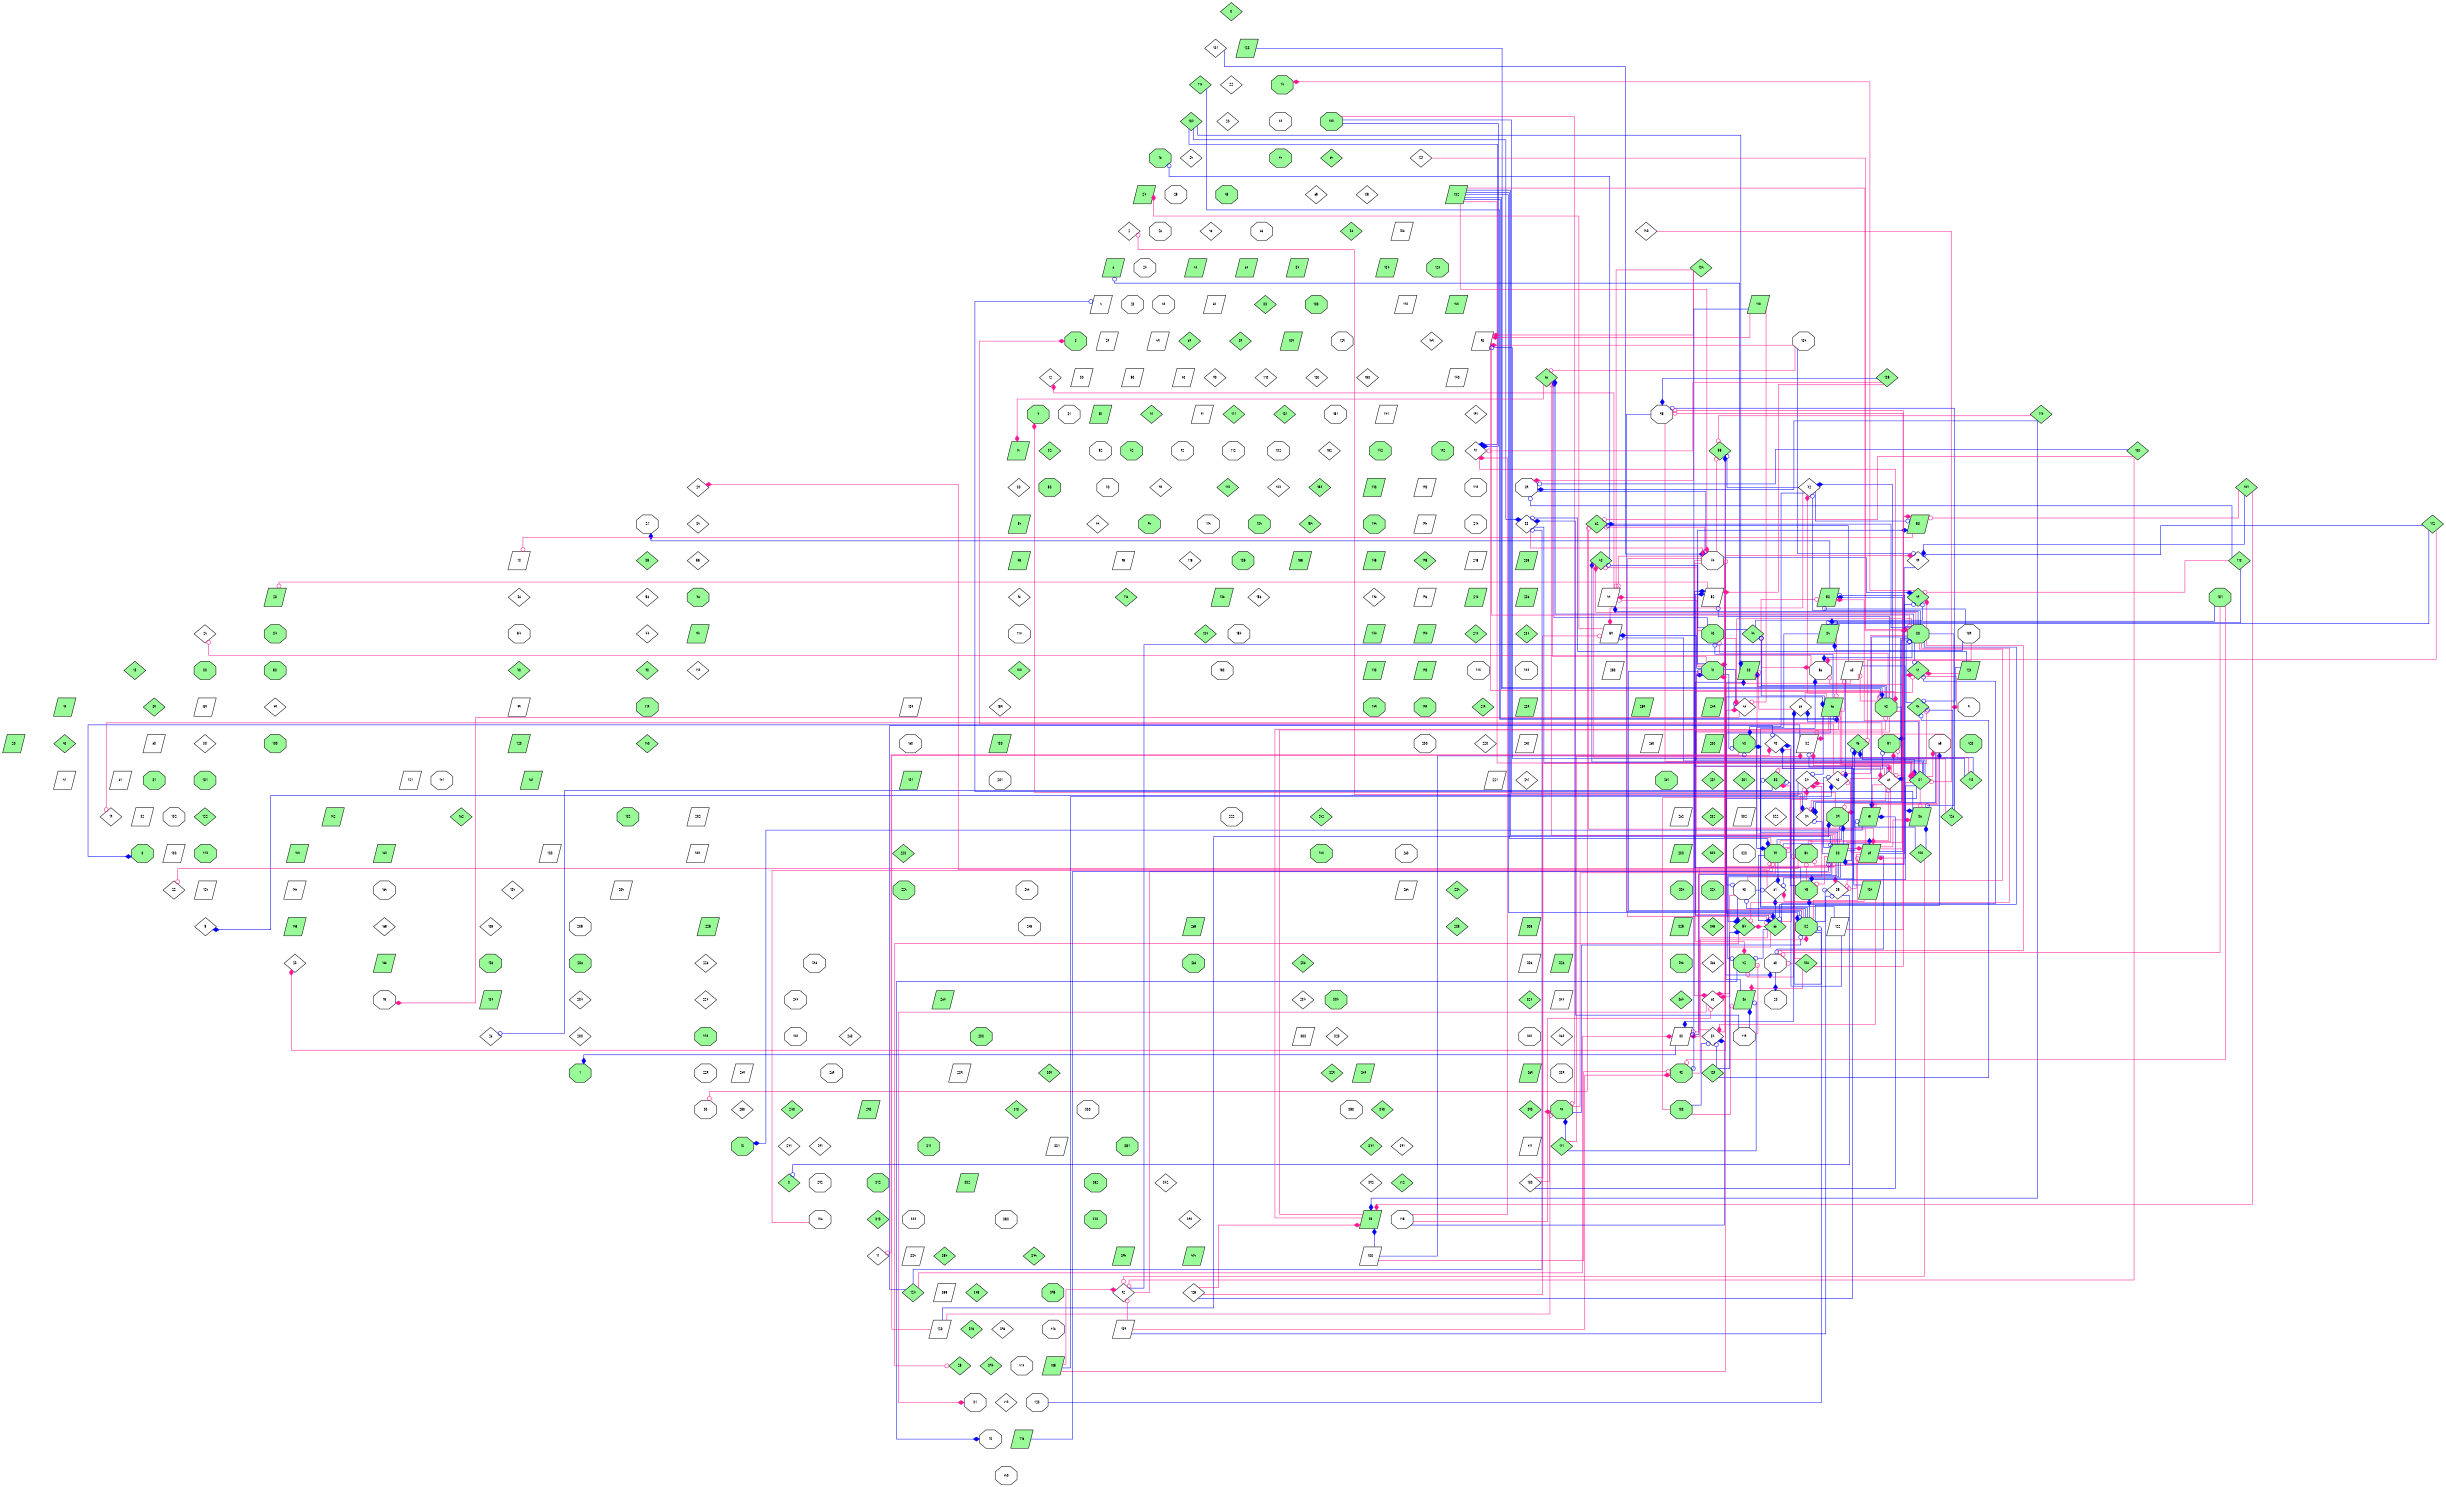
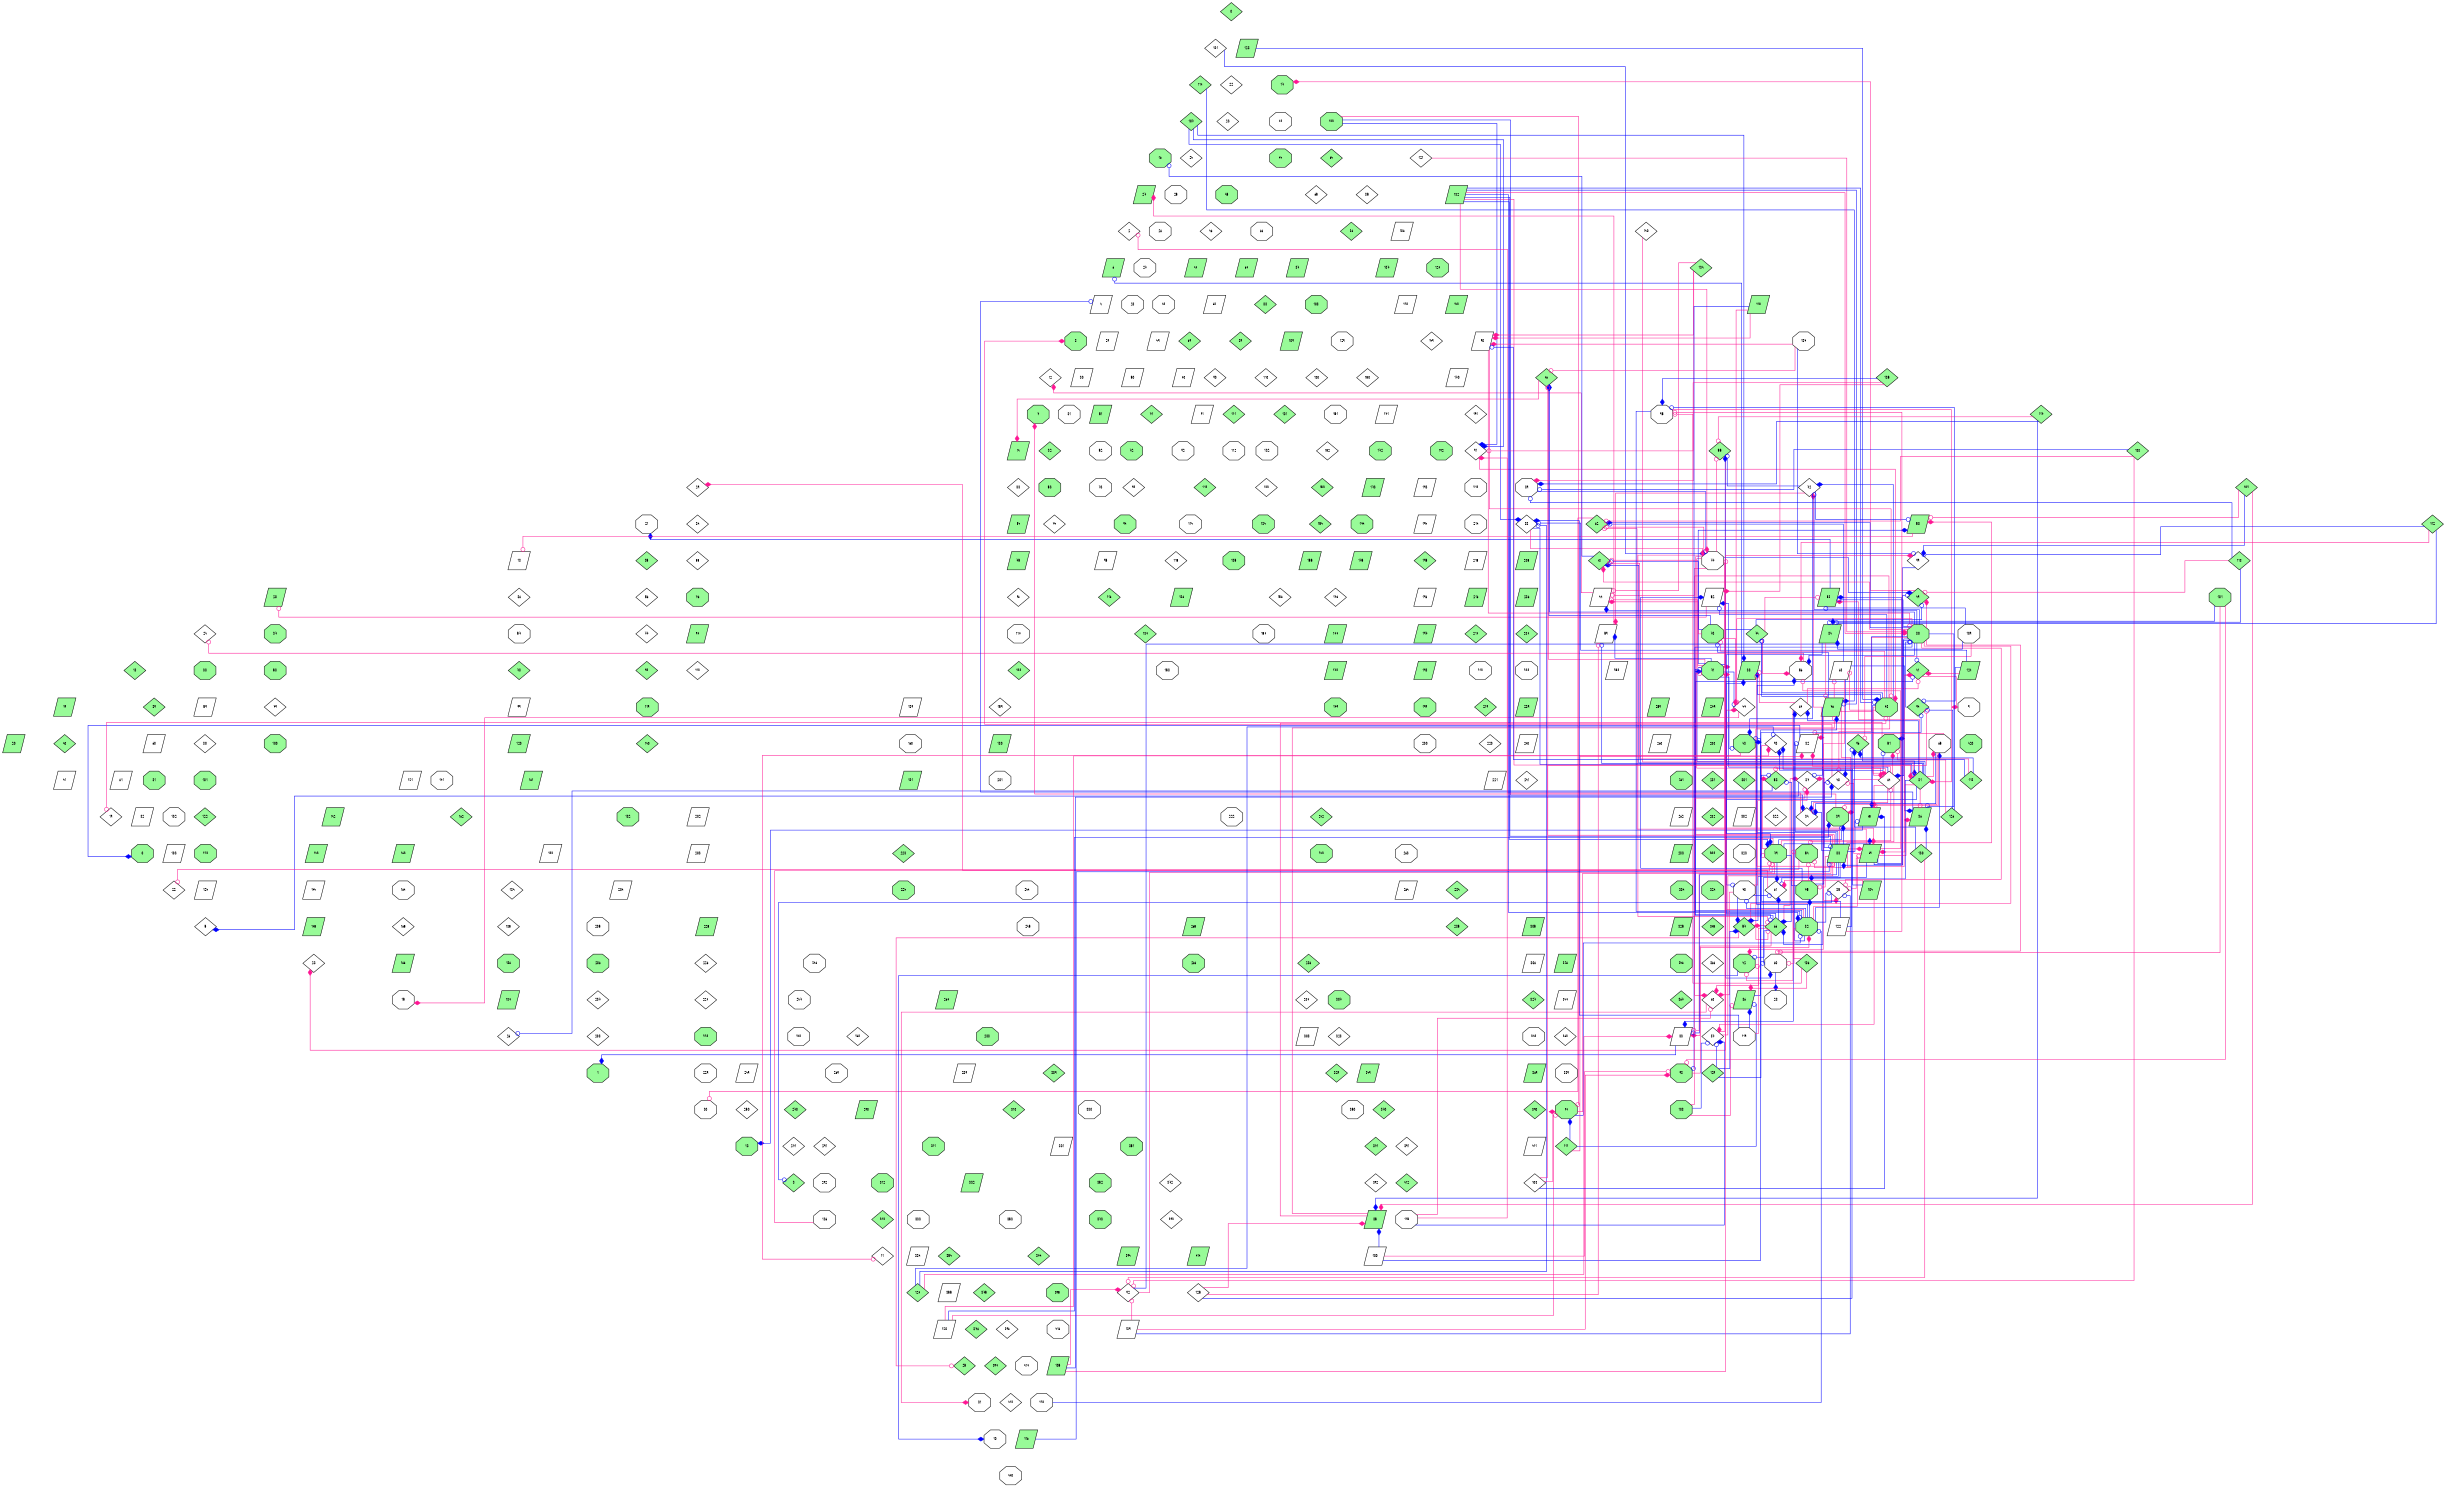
(1746, 875) -> none
